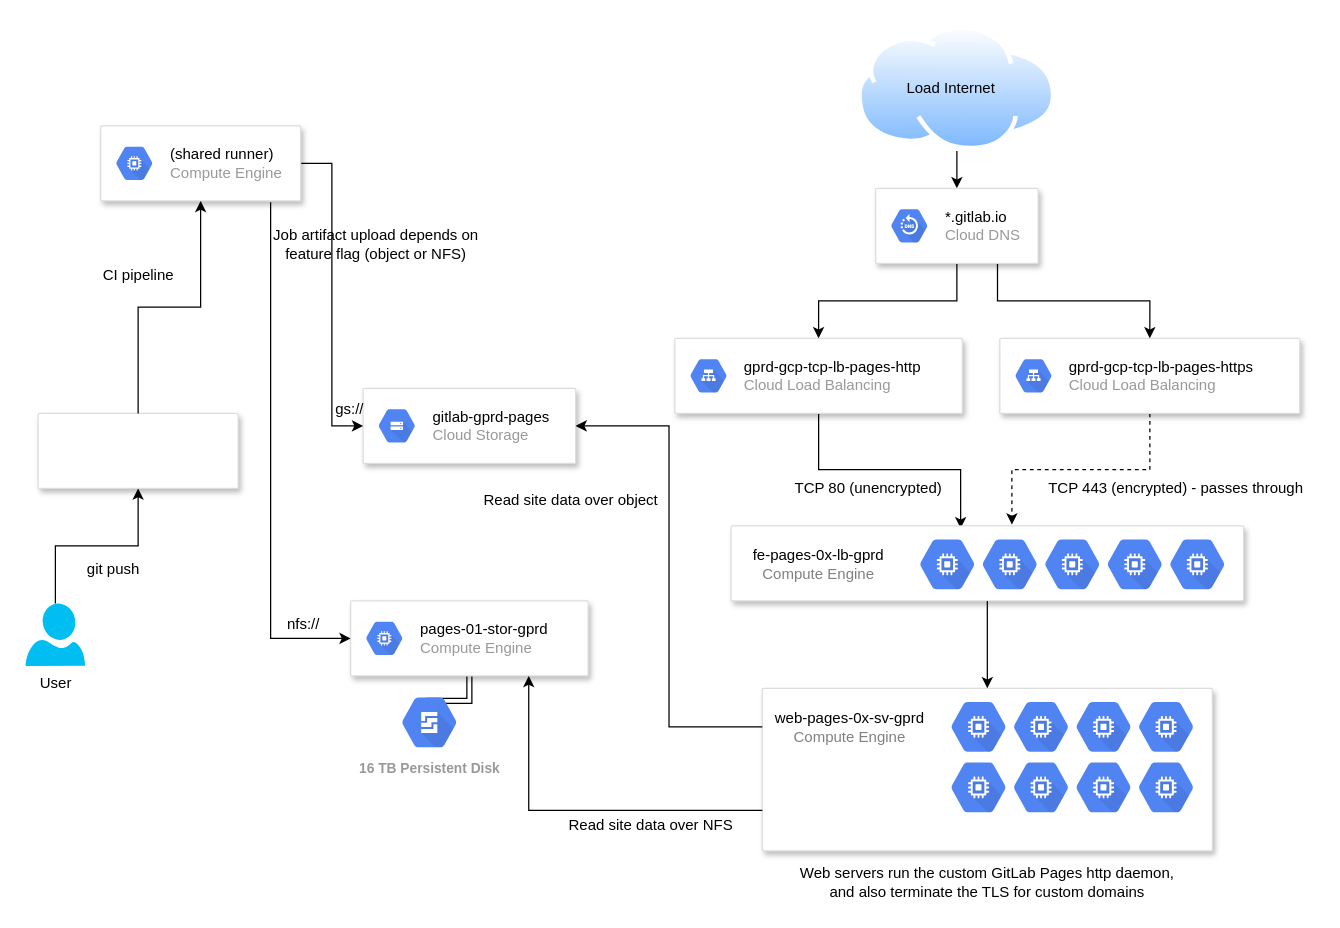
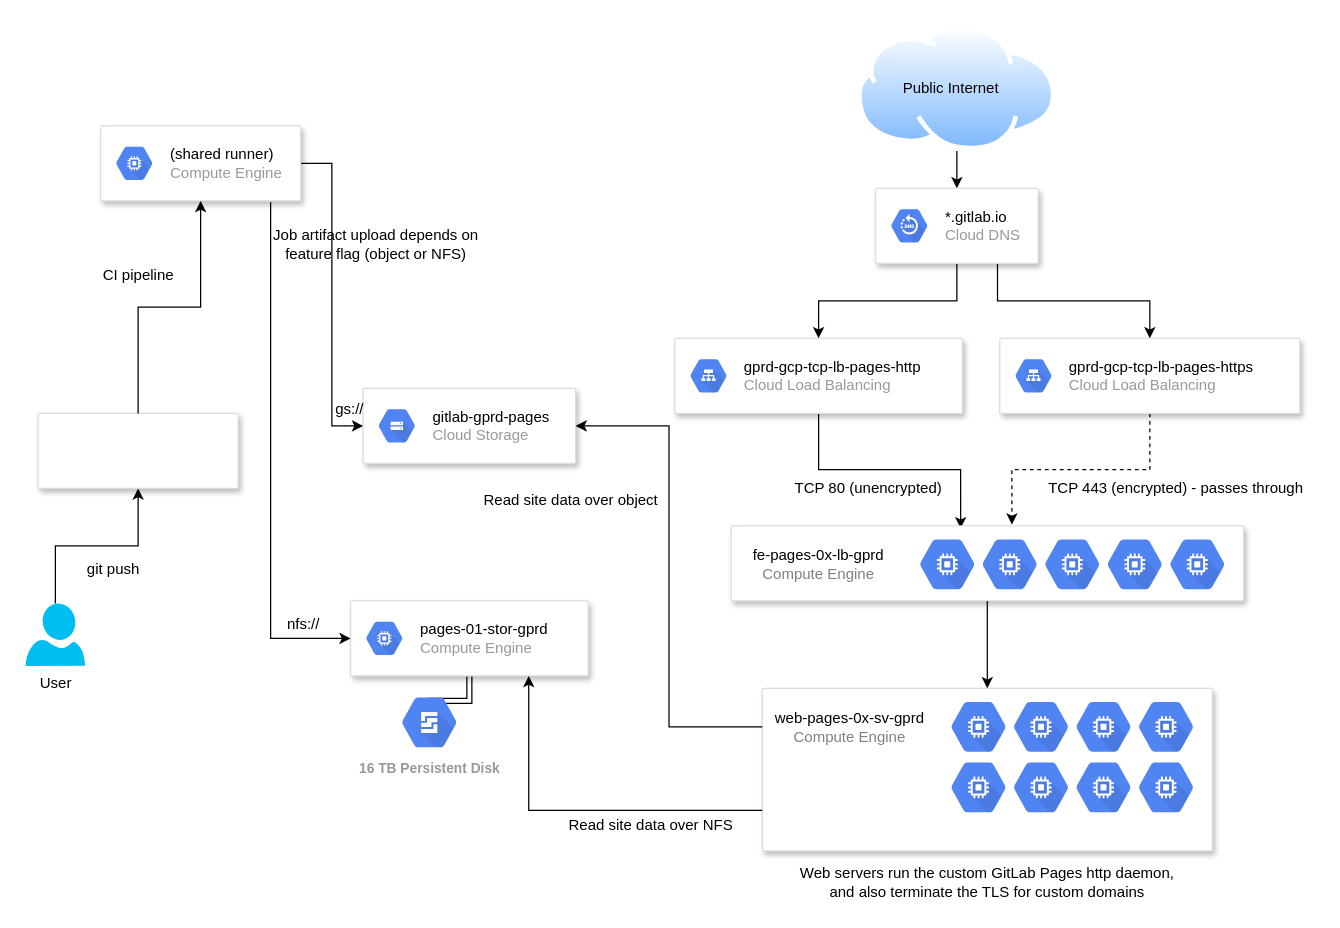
(951, 88) -> (951, 88)
